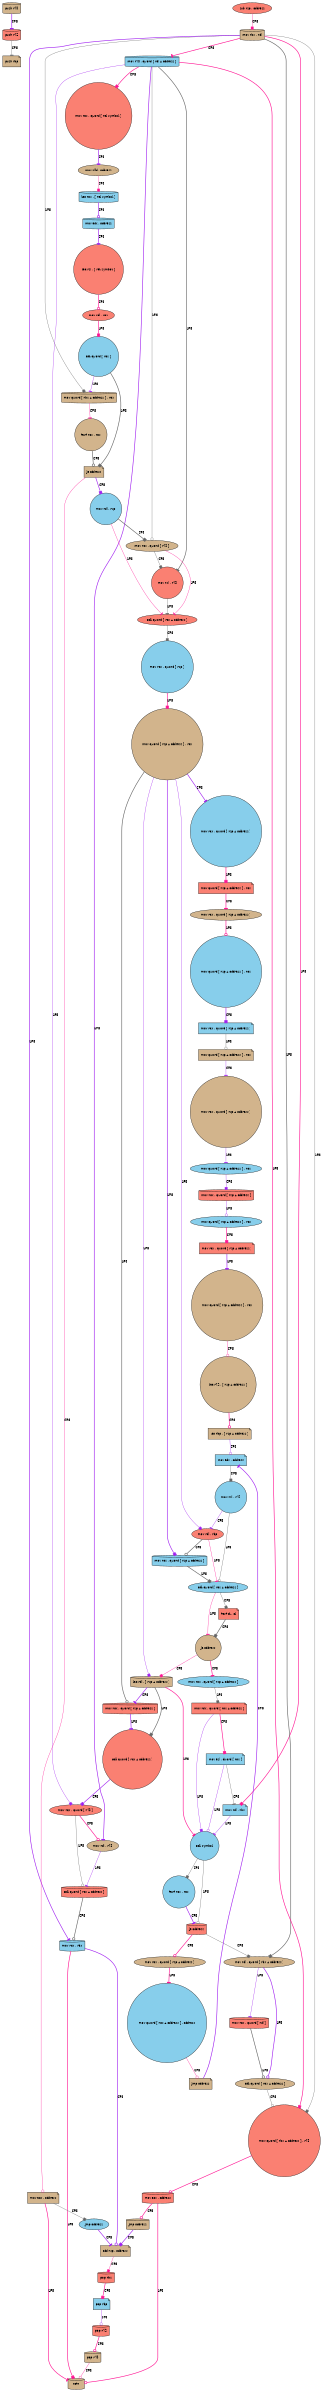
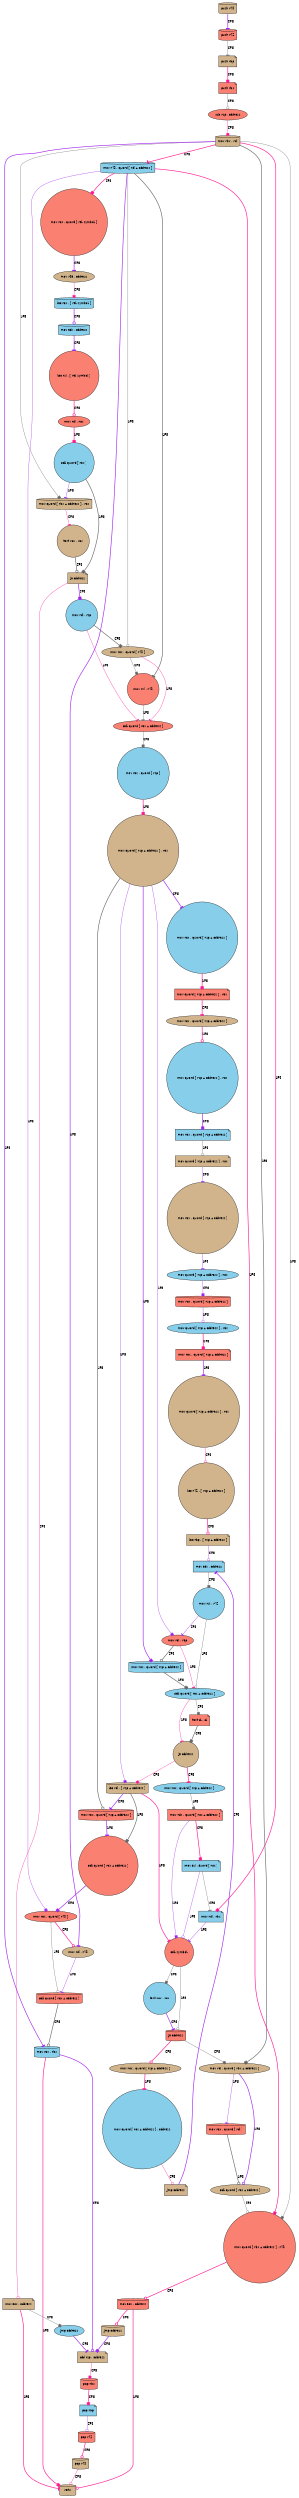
none -> (228, 88)
(205, 1846) -> (179, 1952)
